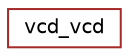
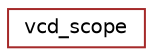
(64, 28) -> (76, 28)
